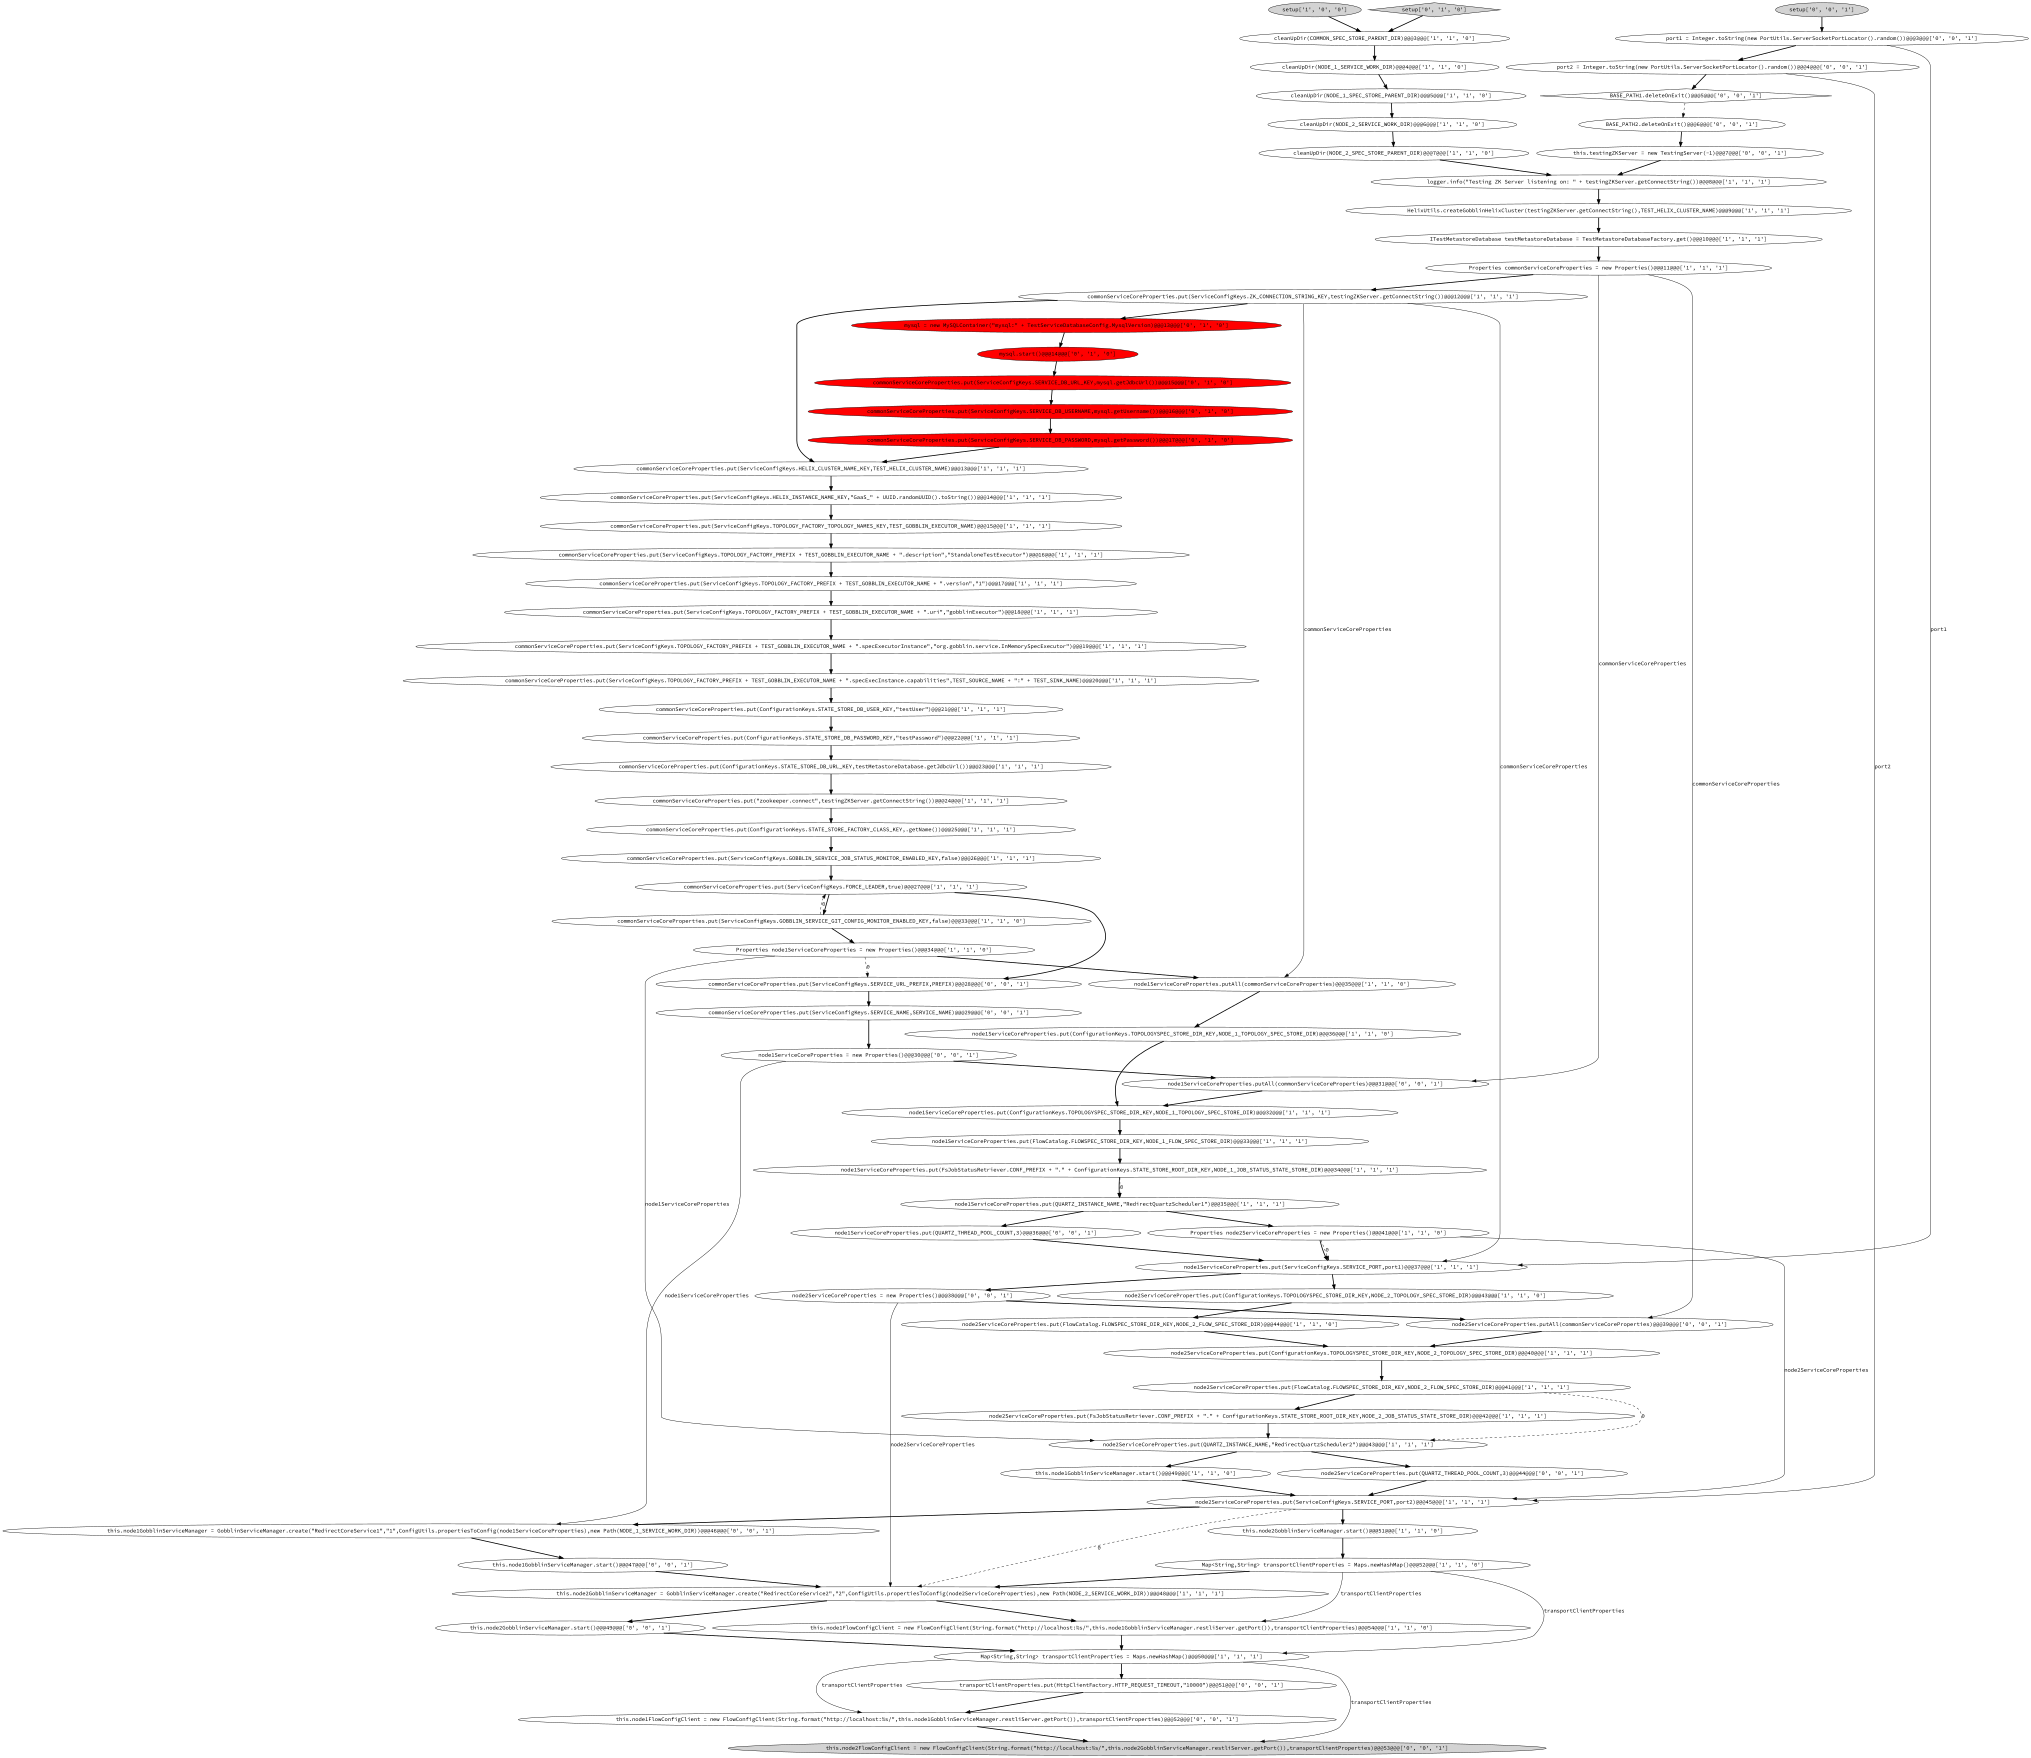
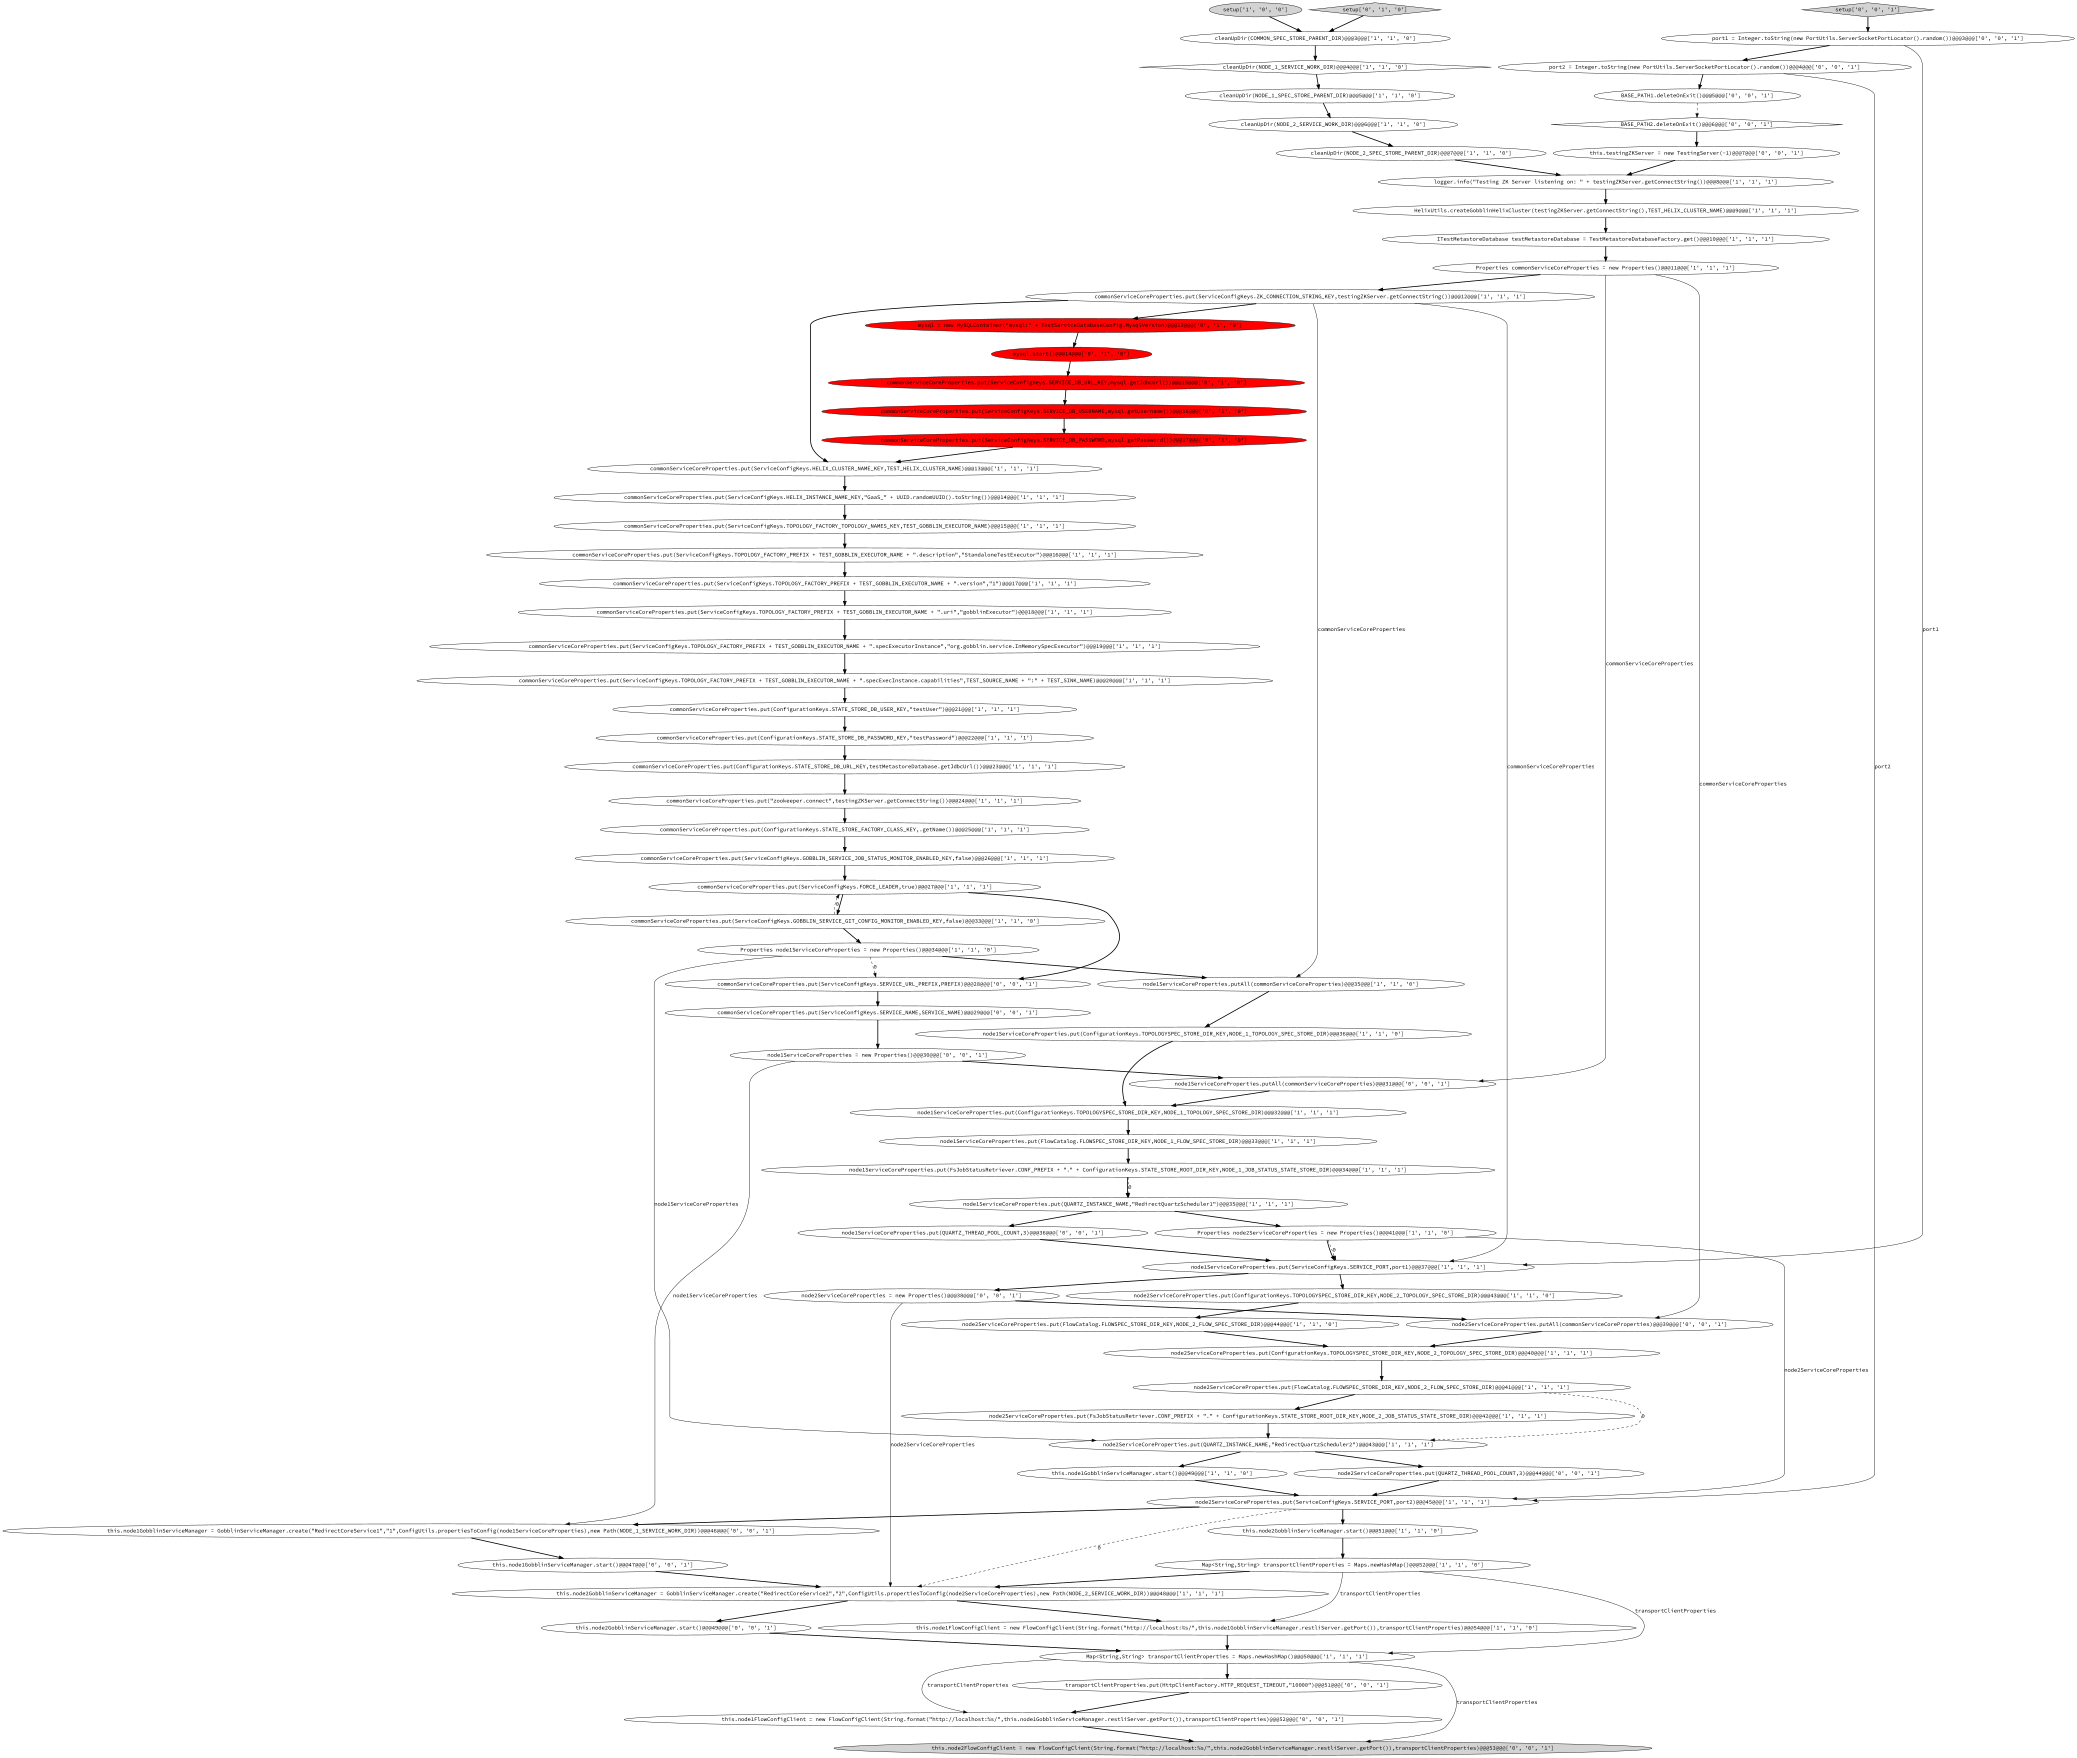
(1822, 10) -> (1868, 10)
(1375, 67) -> (1315, 67)
(1686, 96) -> (1697, 96)
(1682, 125) -> (1697, 125)
